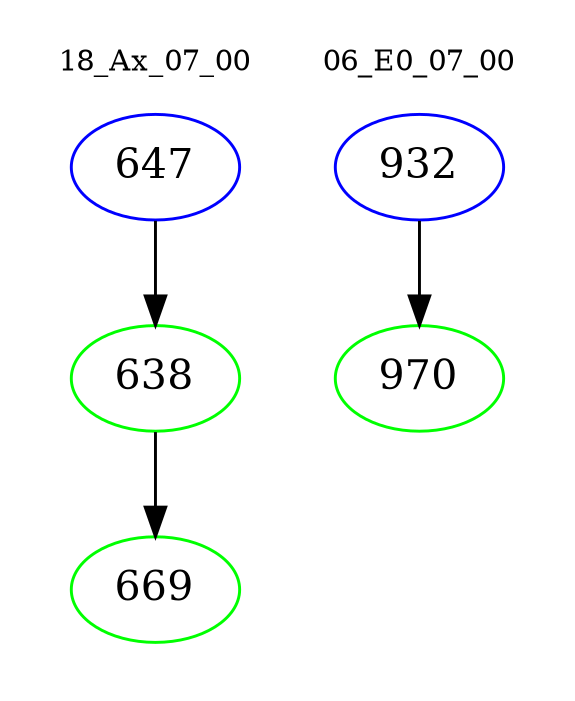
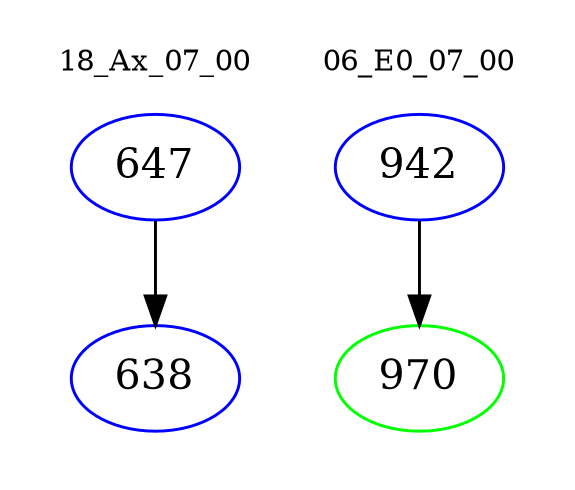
(419, 167) -> (419, 167)
(155, 378) -> (155, 378)
(155, 590) -> none
